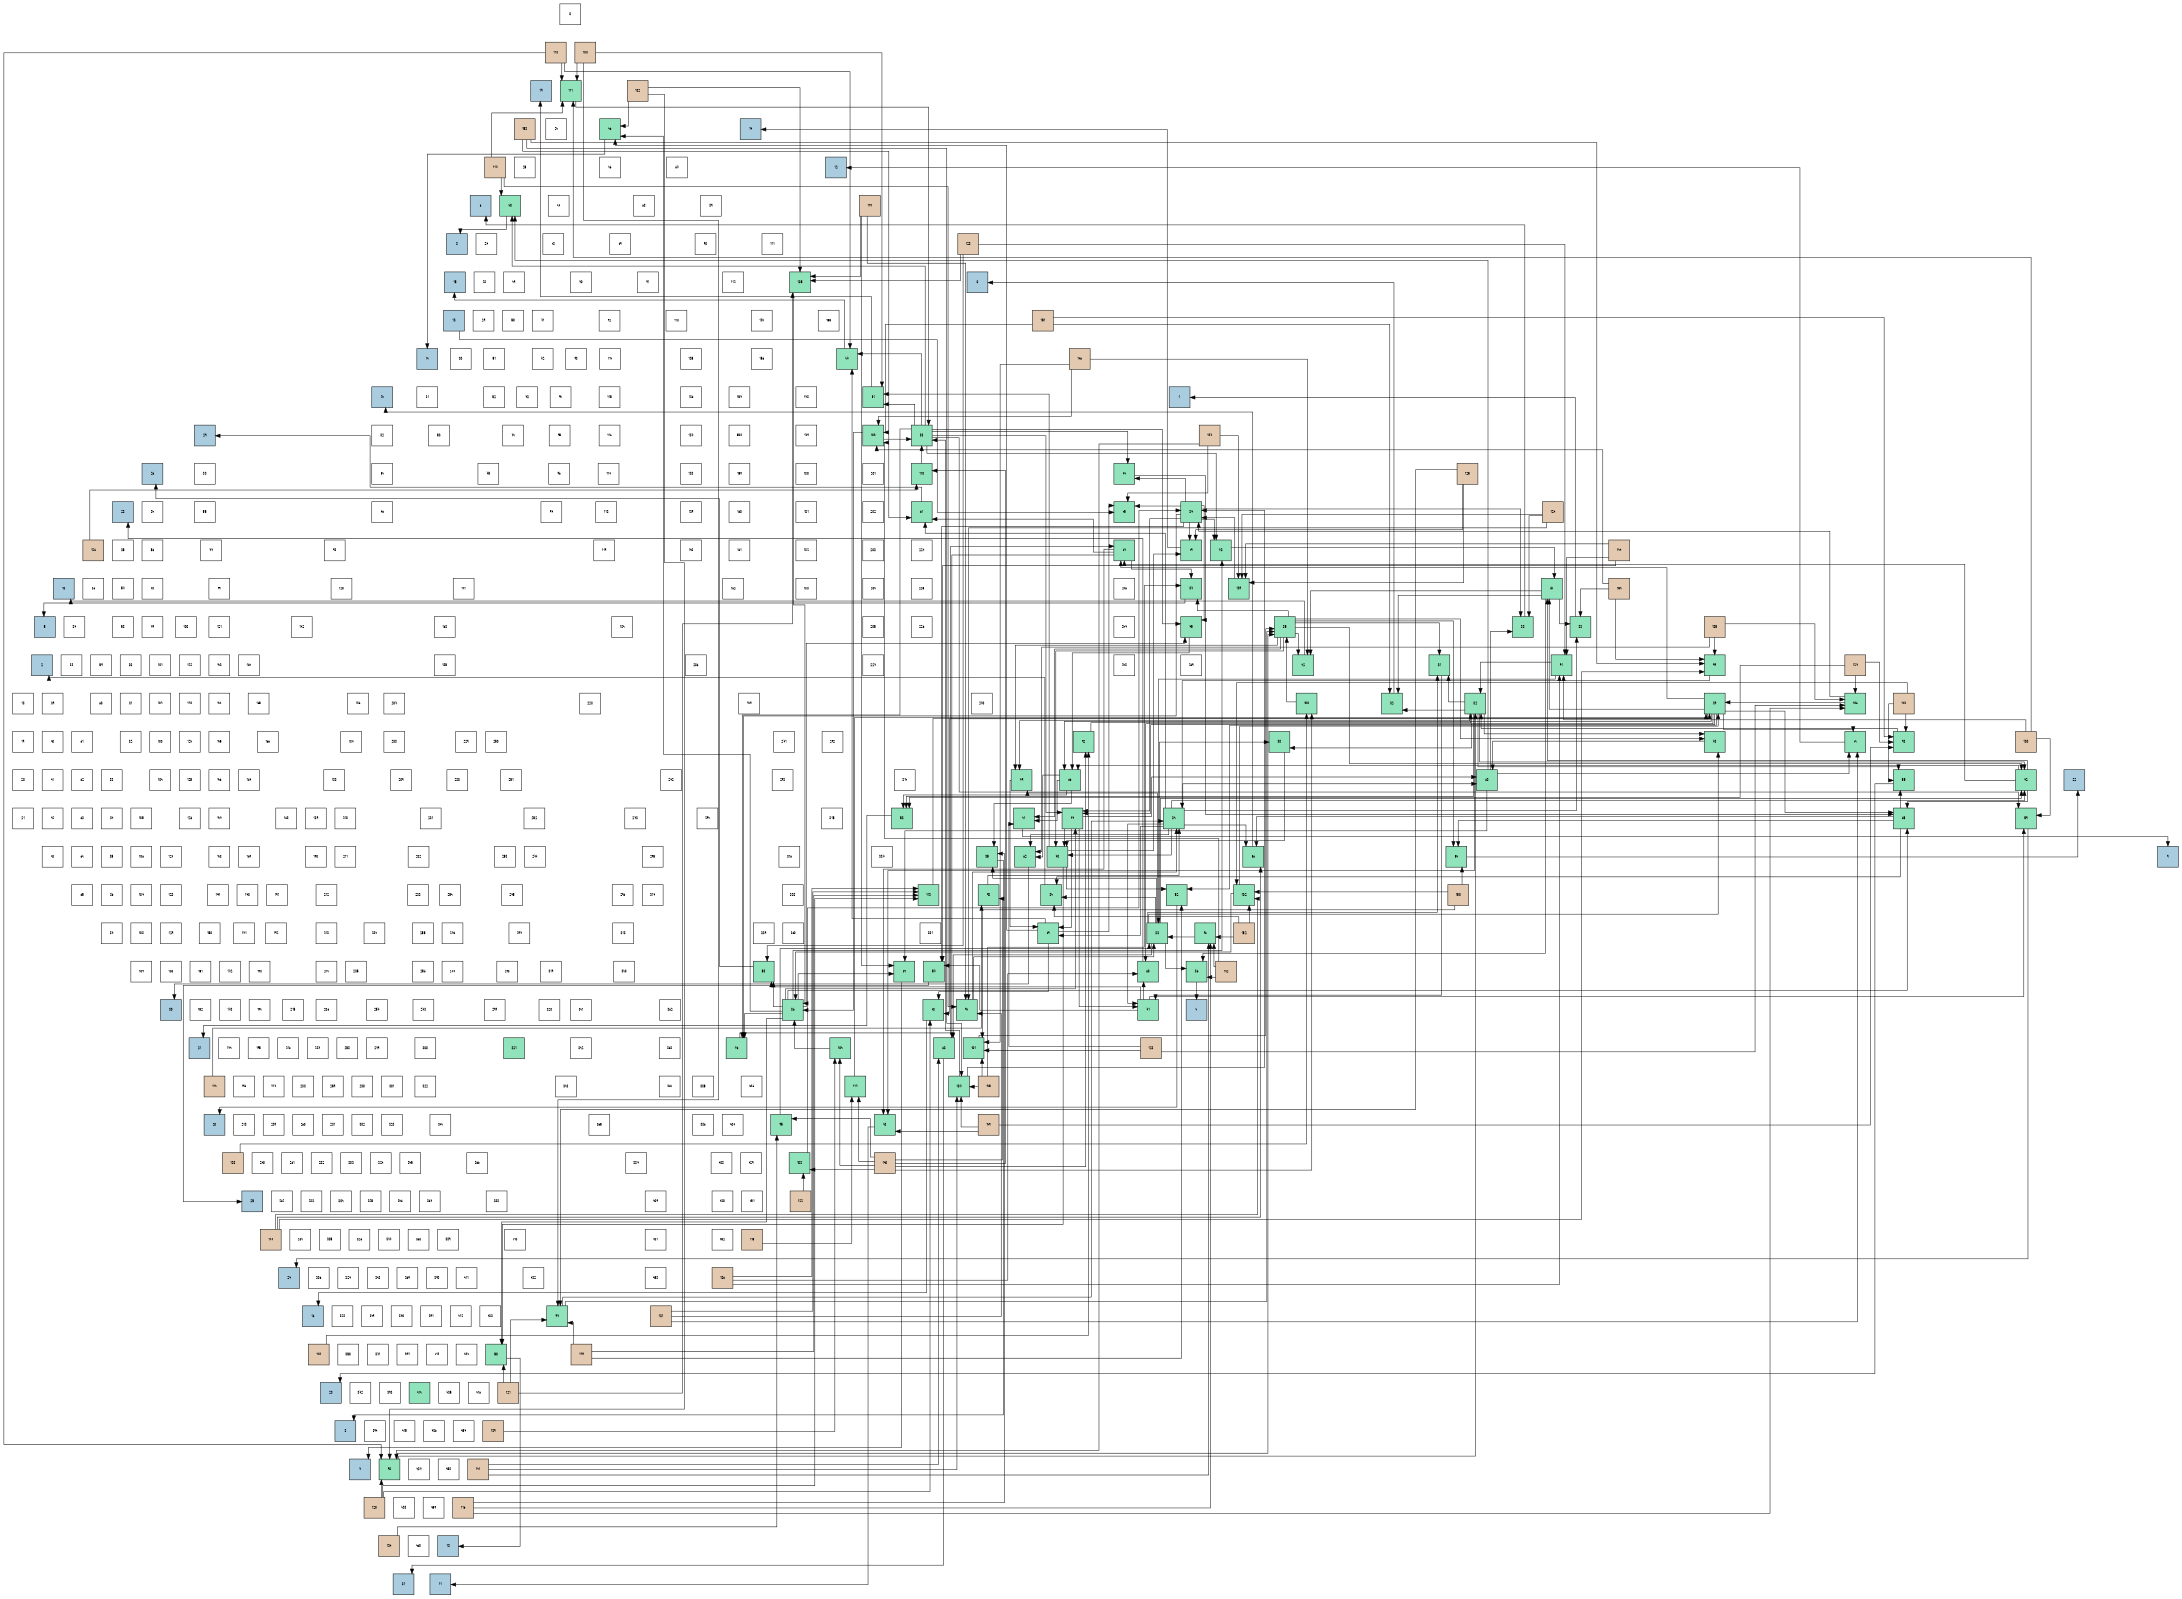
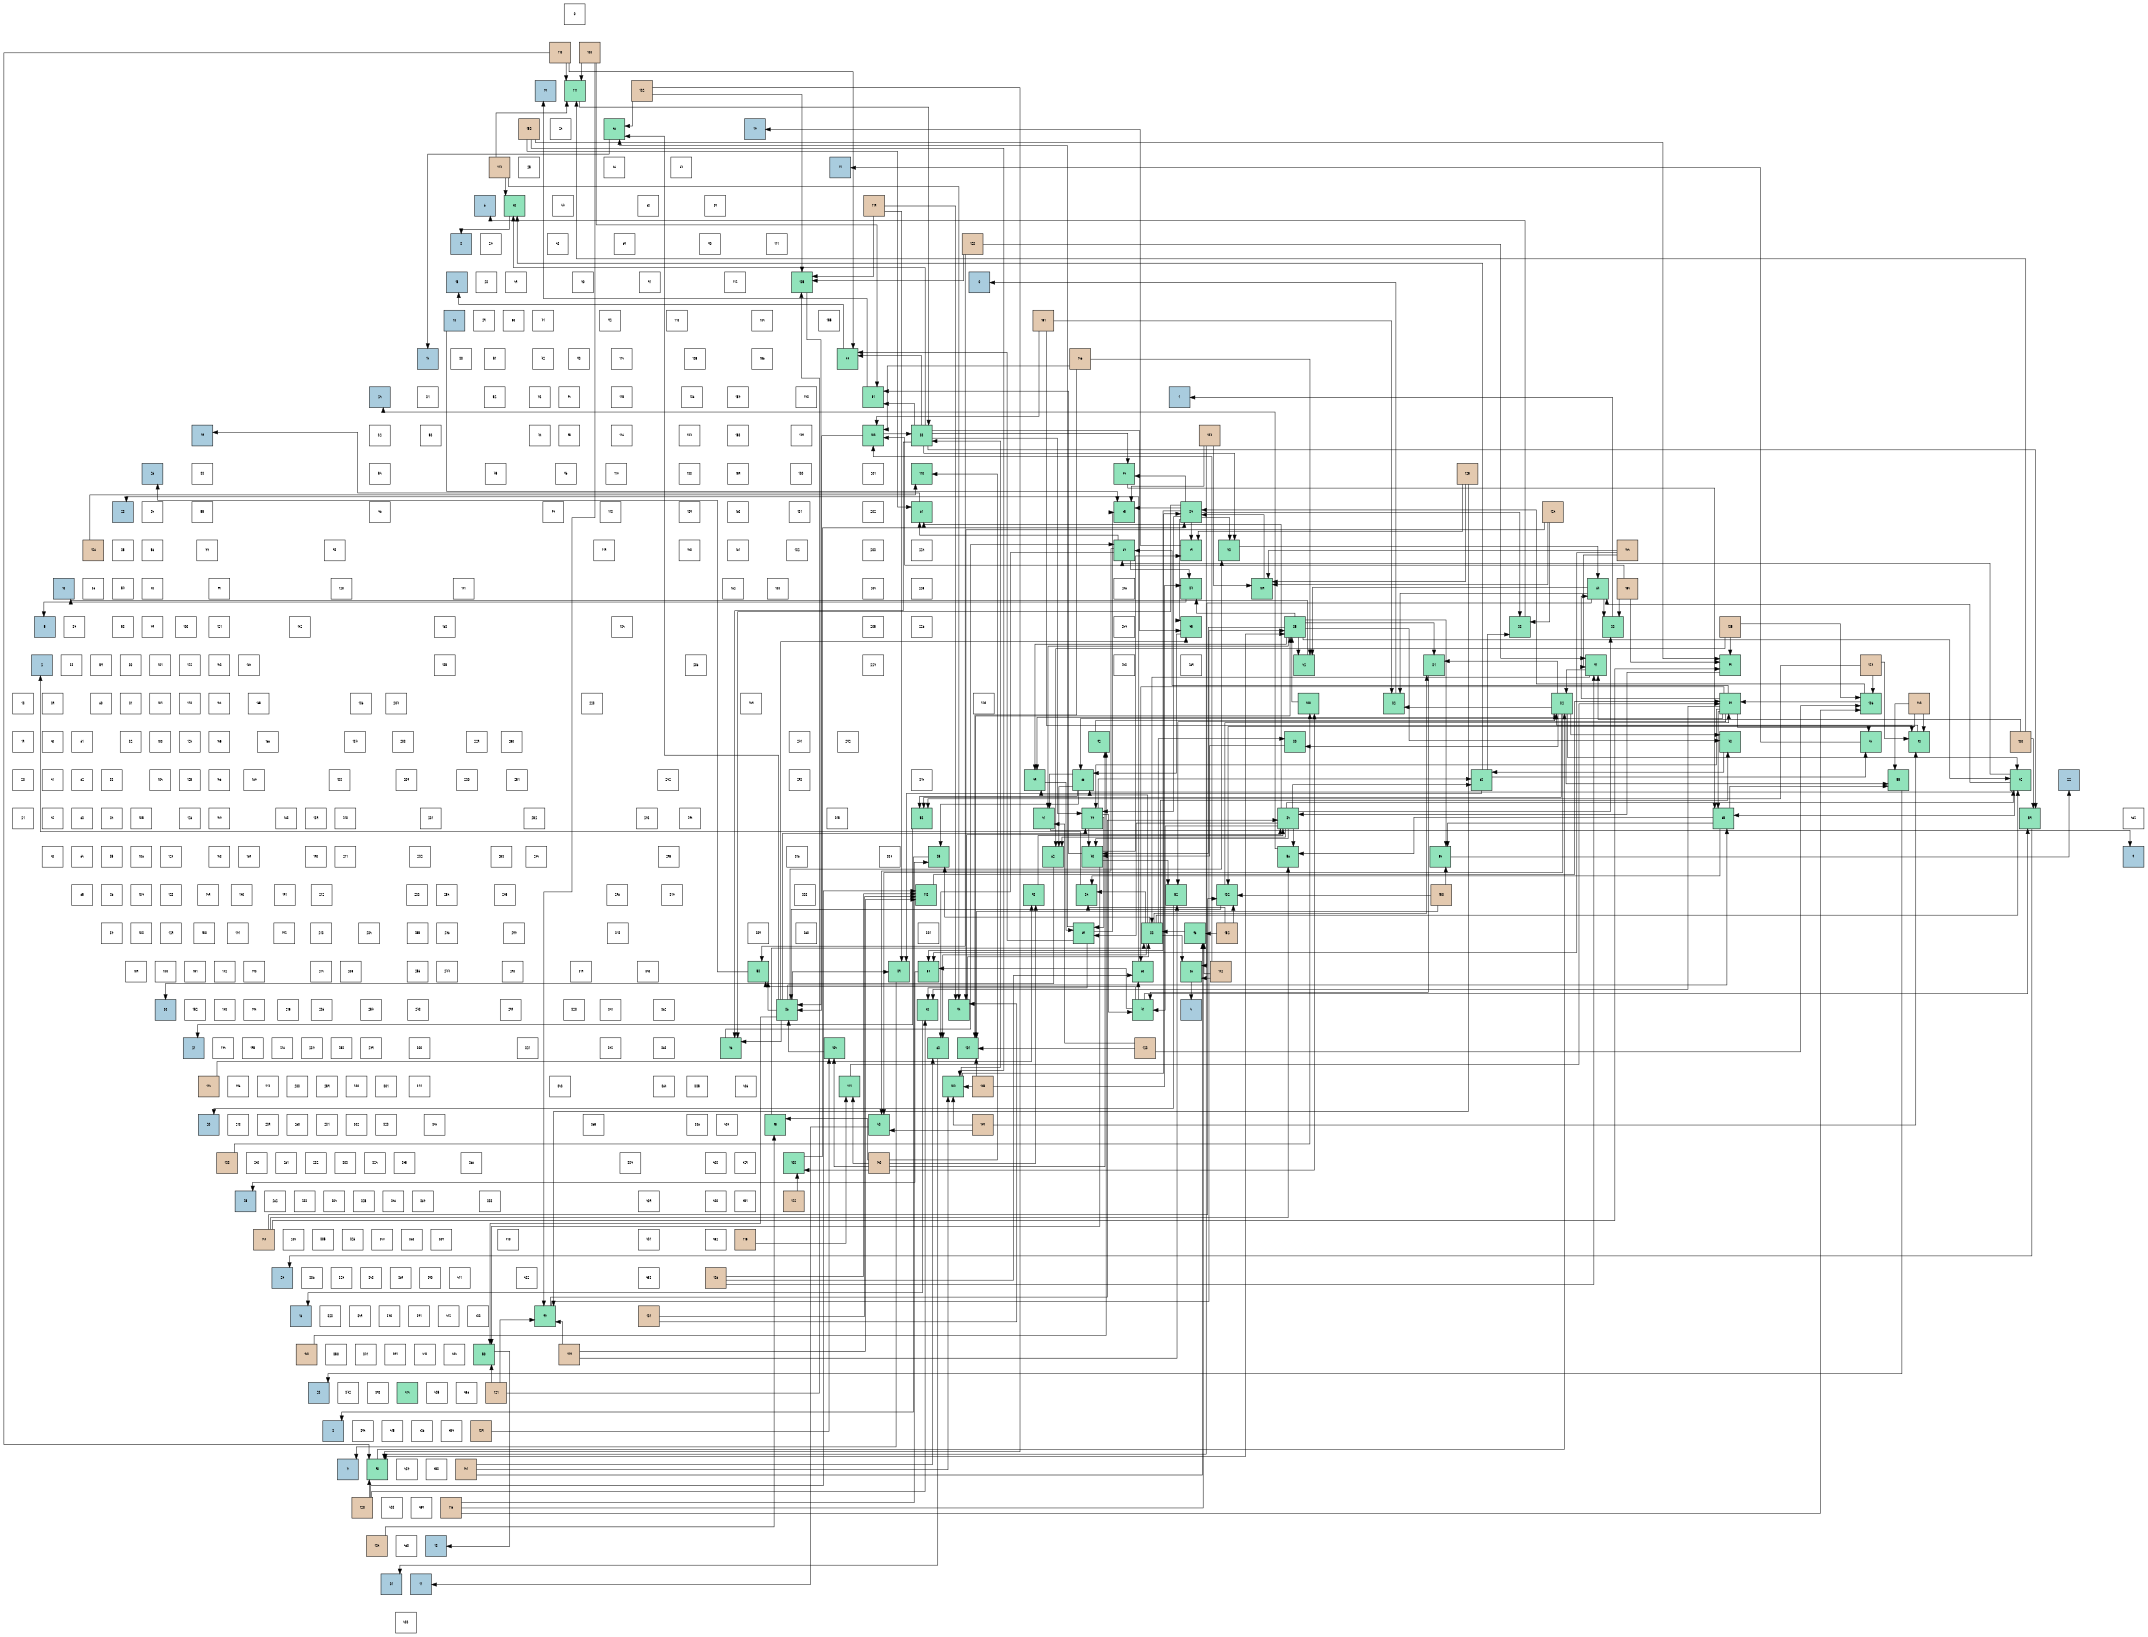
(739, 436) -> (738, 436)
(922, 457) -> none
none -> (2134, 818)
(514, 1048) -> (528, 1048)
(1547, 1322) -> none
(479, 1393) -> (467, 1393)
(434, 1431) -> (422, 1431)
none -> (406, 1623)
